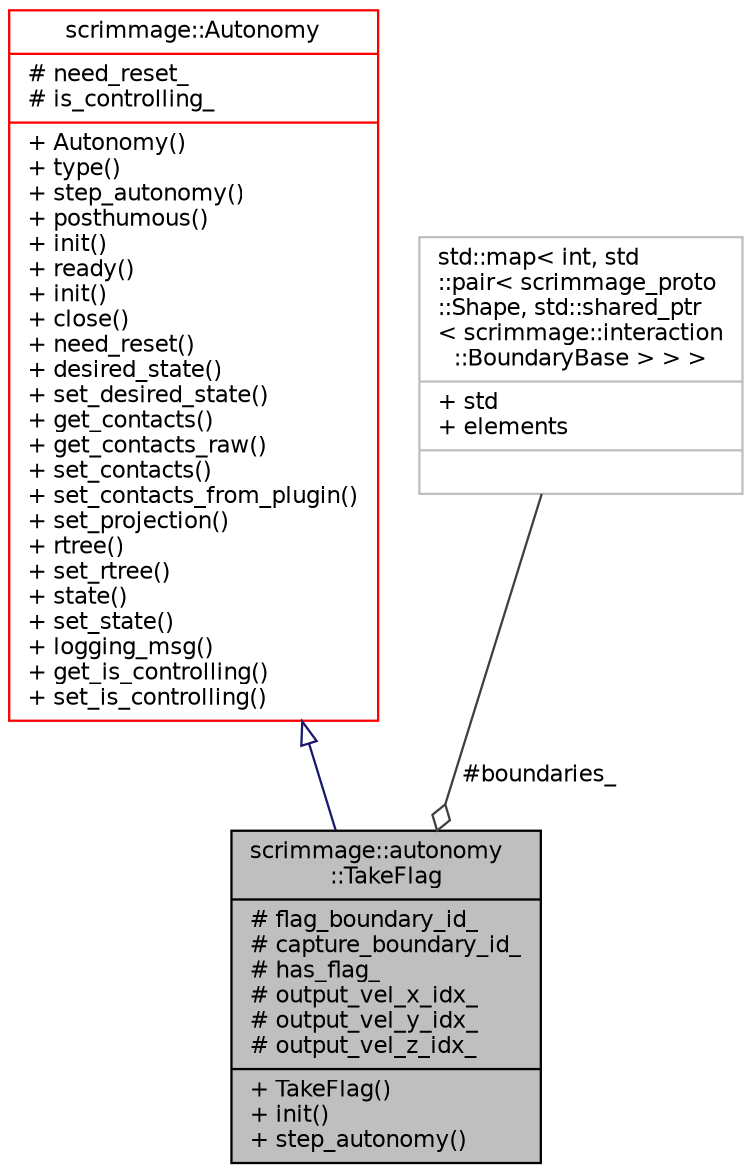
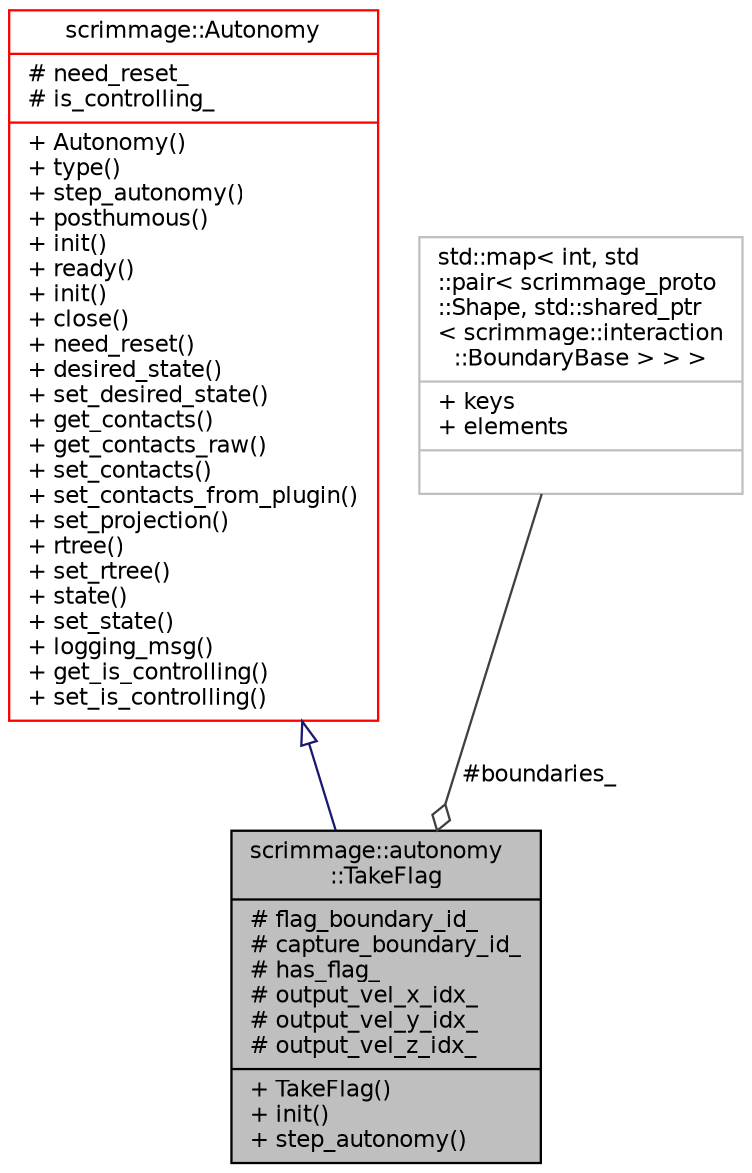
(469, 402) -> (477, 402)
